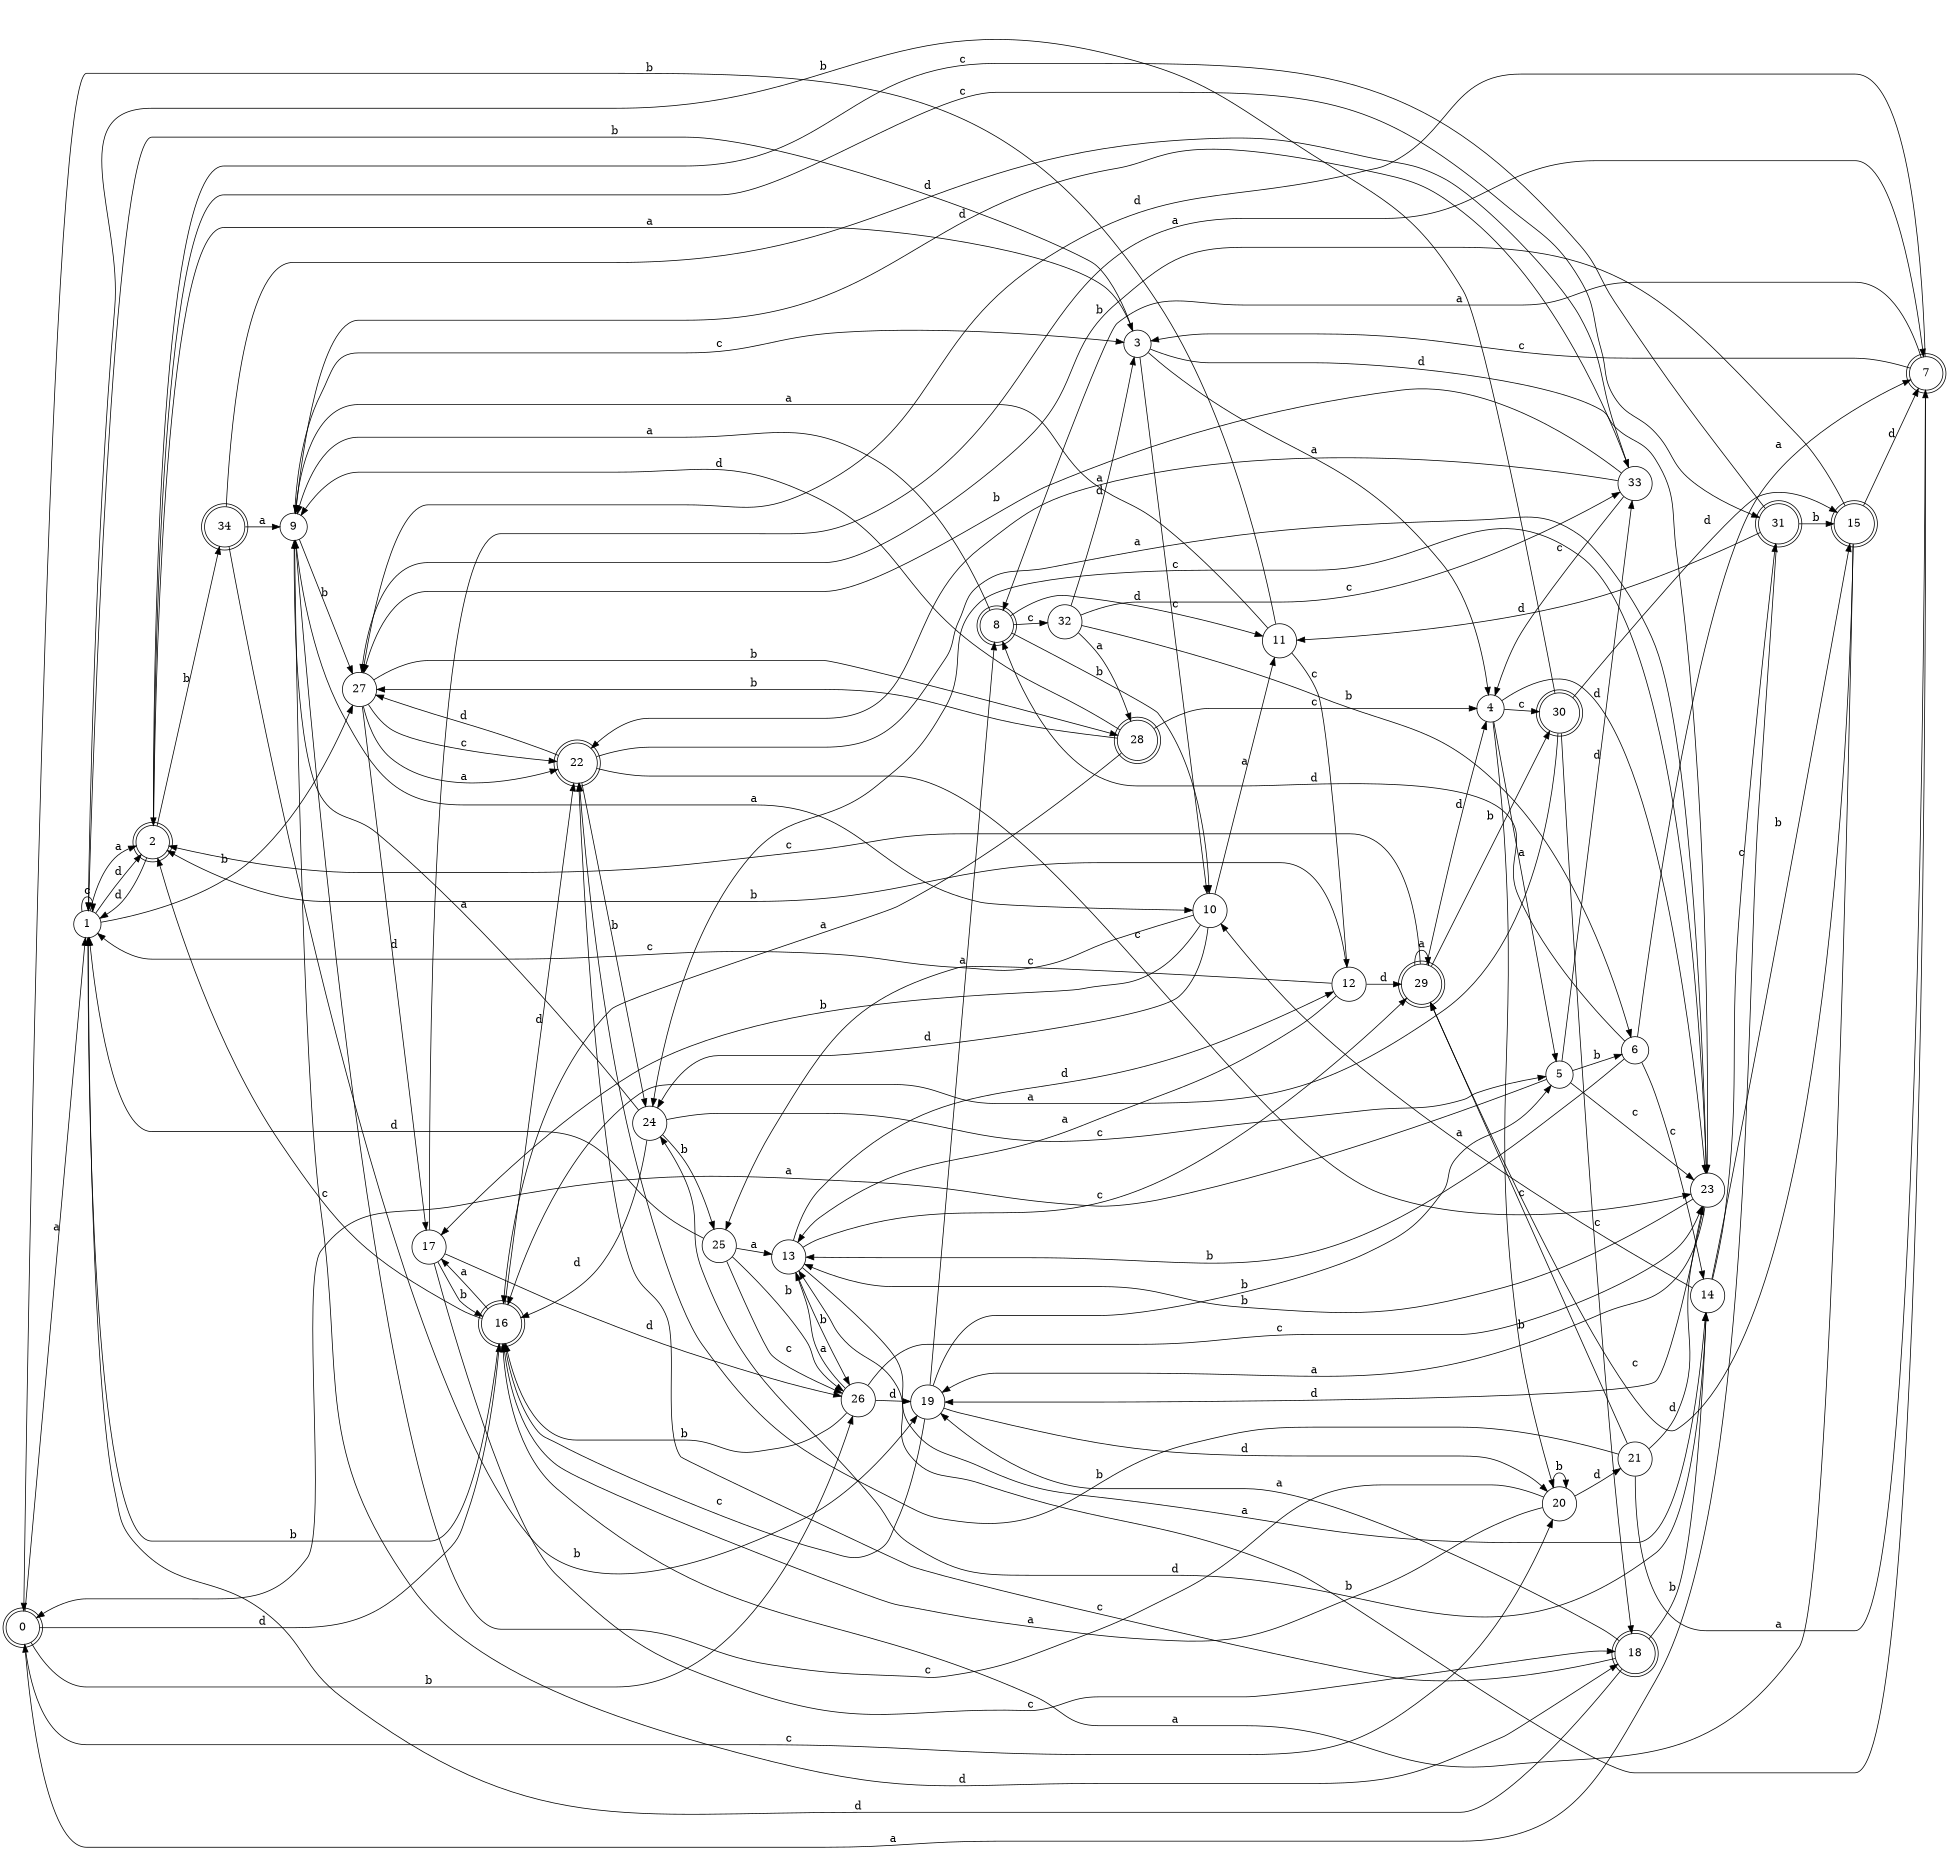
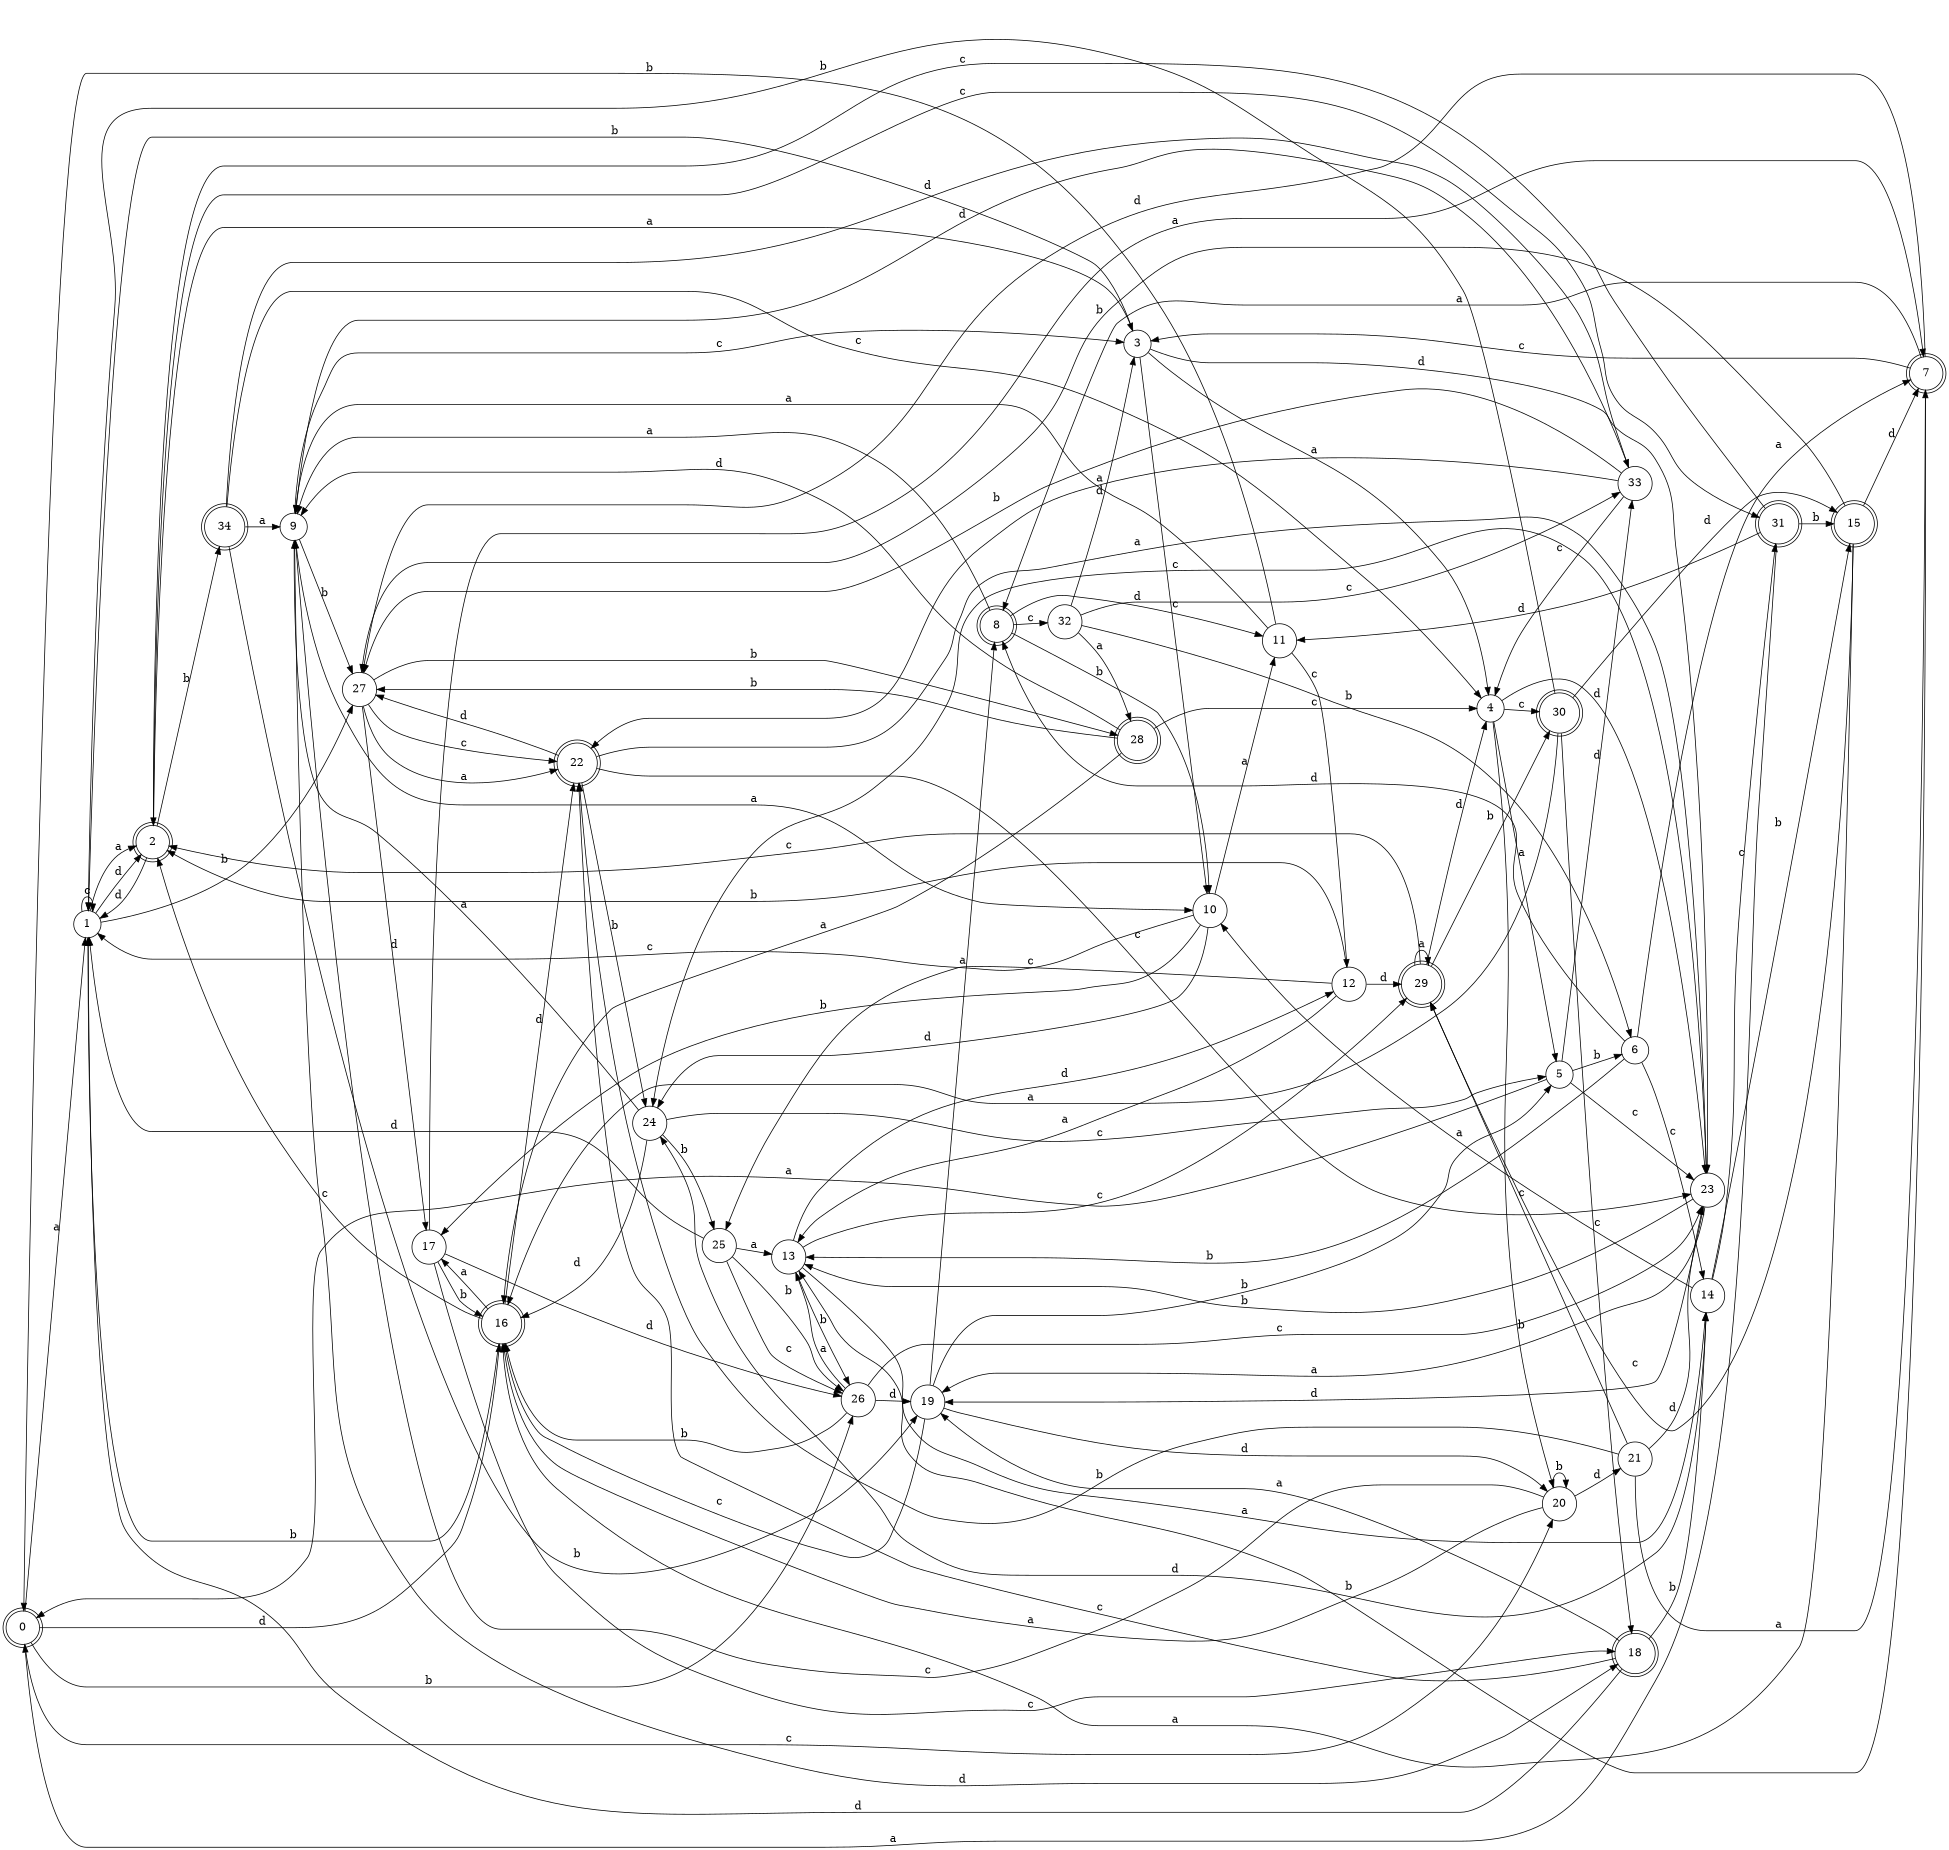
none -> (818, 339)
